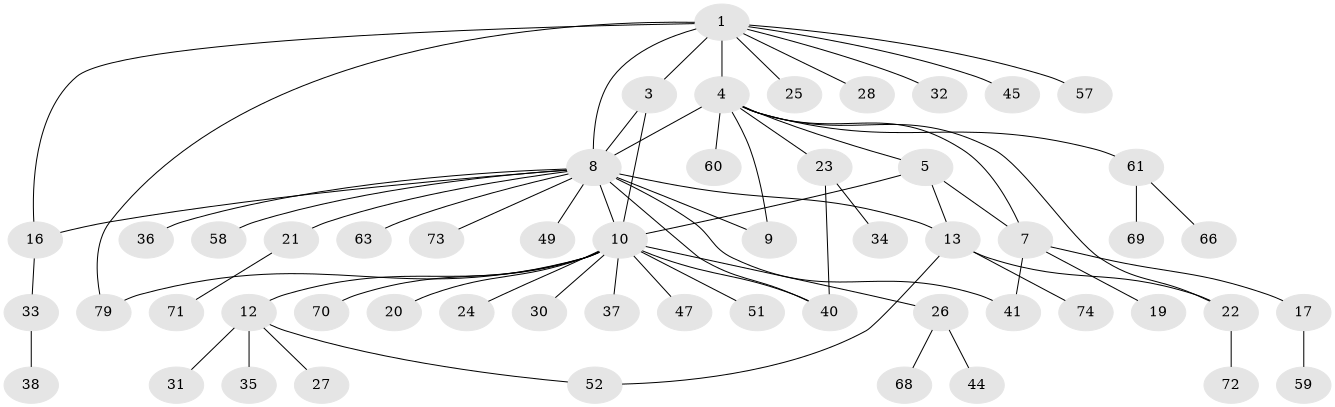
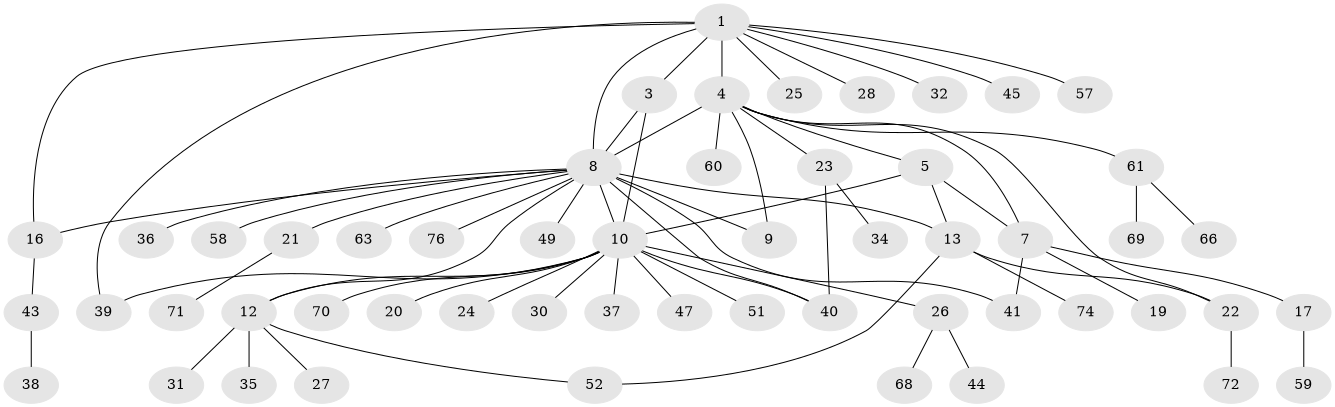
(437, 240) -> (437, 240)
none -> (451, 268)
(31, 313) -> (31, 313)
(104, 313) -> (104, 313)
